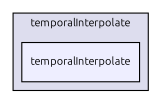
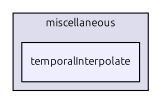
(81, 23) -> (81, 23)
